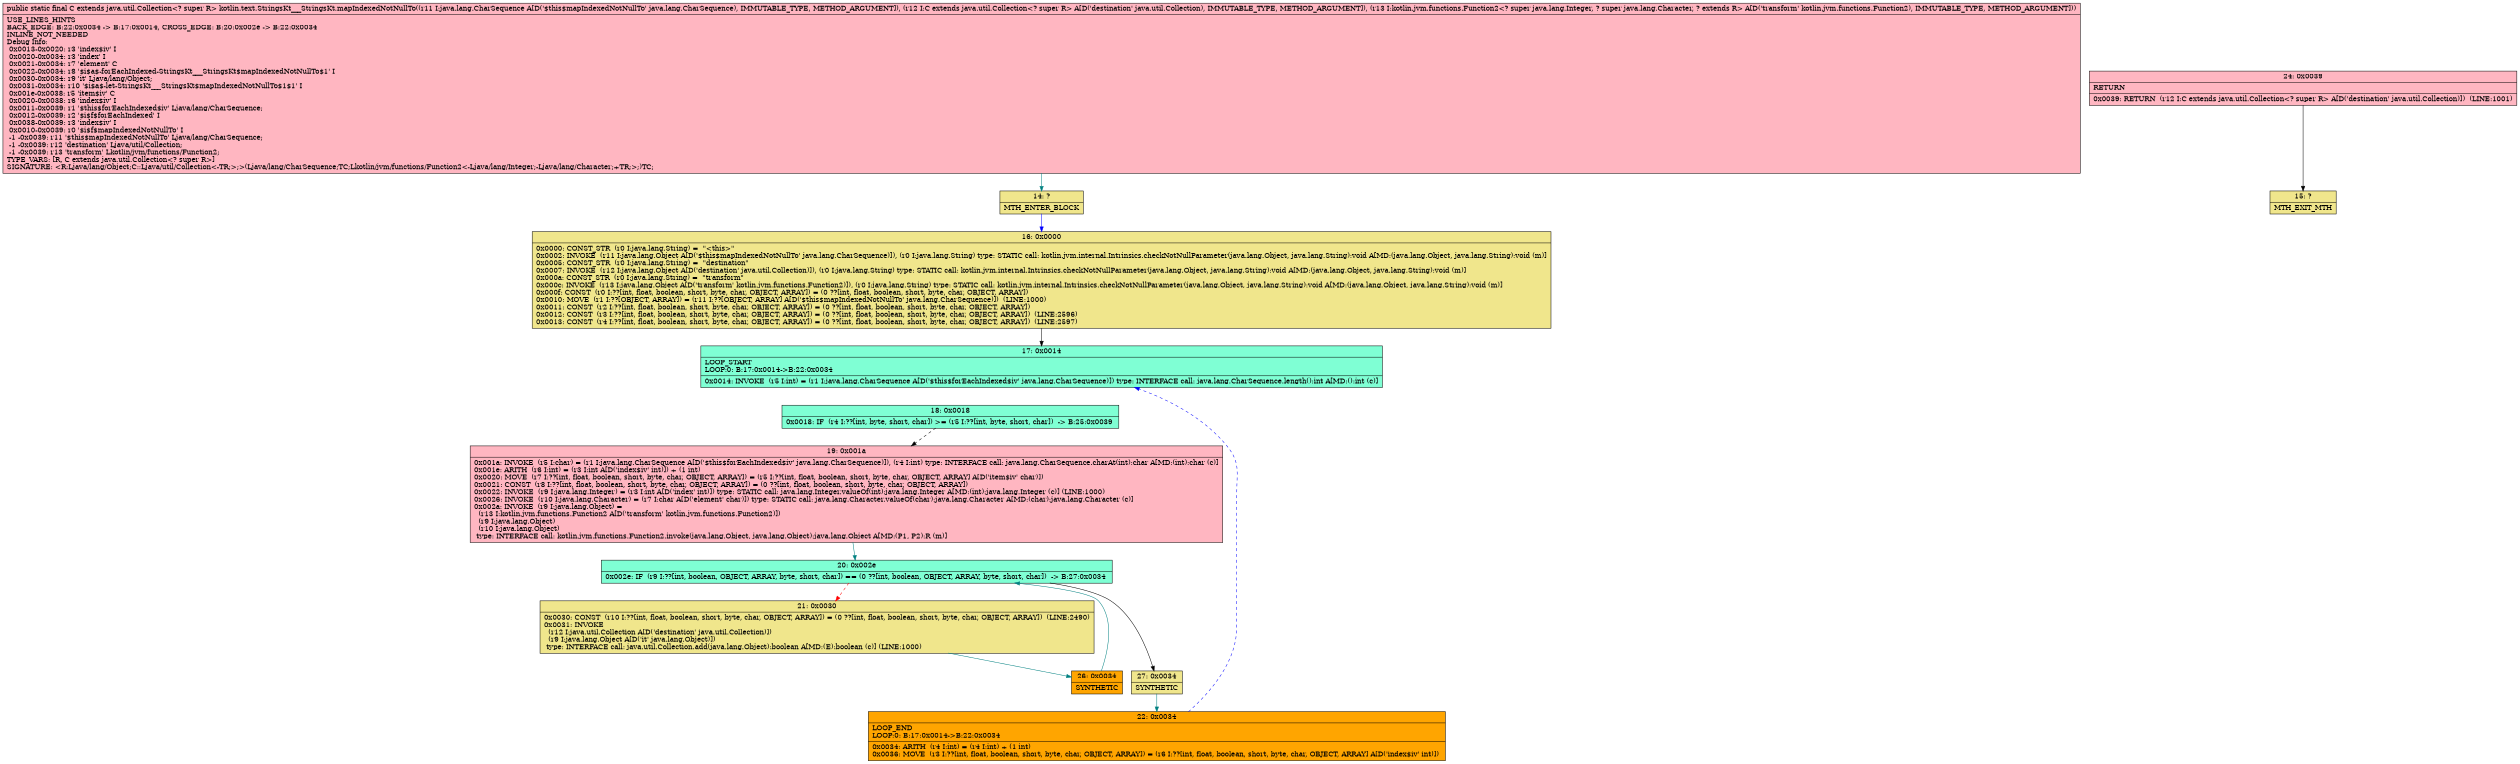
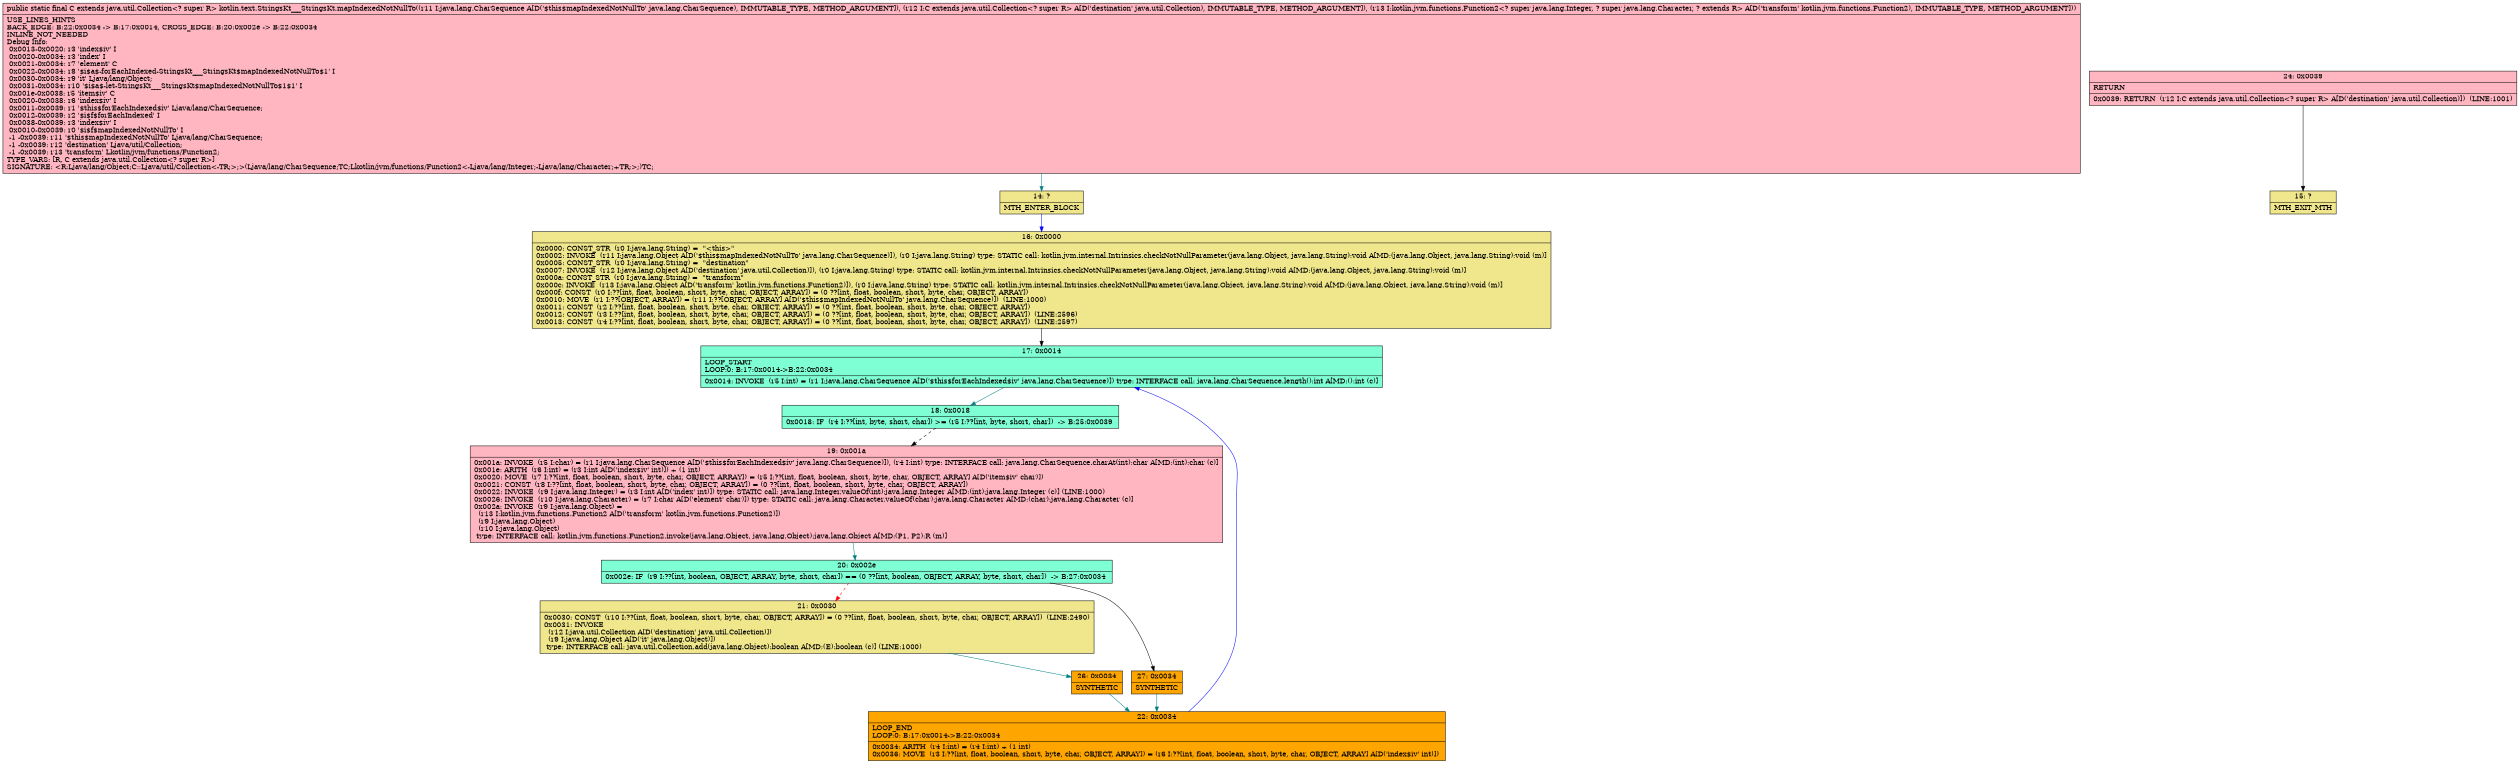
none -> (990, 395)
(1237, 533) -> (1237, 533)
(1095, 599) -> (1118, 701)
(1157, 682) -> (1157, 682)
